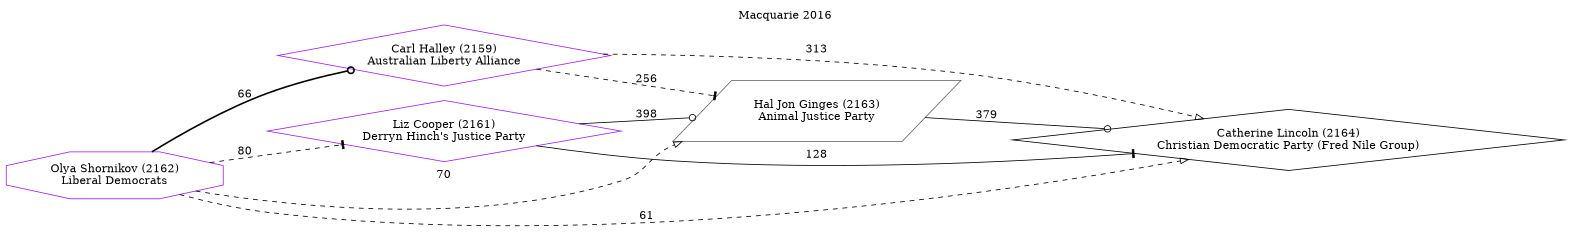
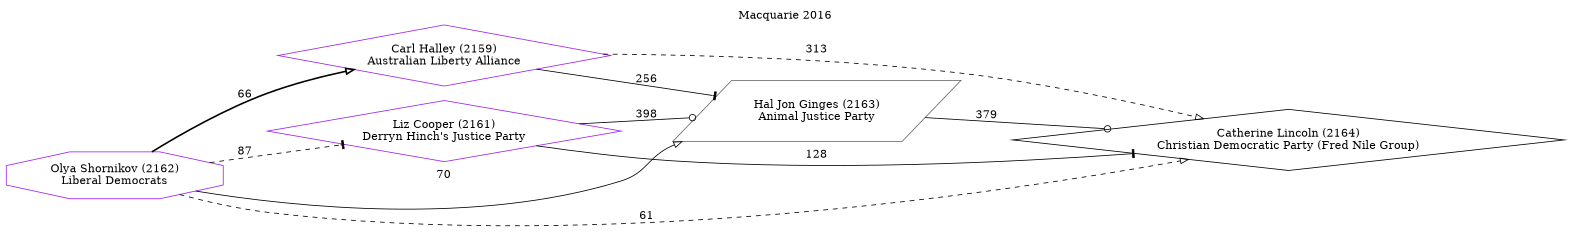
(624, 82) -> (624, 82)
(246, 102) -> (245, 102)
(245, 152) -> (245, 152)
(442, 208) -> (442, 208)
